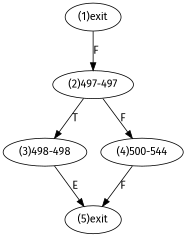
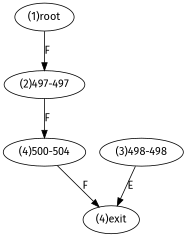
(93, 17) -> (44, 17)
(71, 115) -> none
(142, 152) -> (44, 152)
(93, 220) -> (111, 220)
